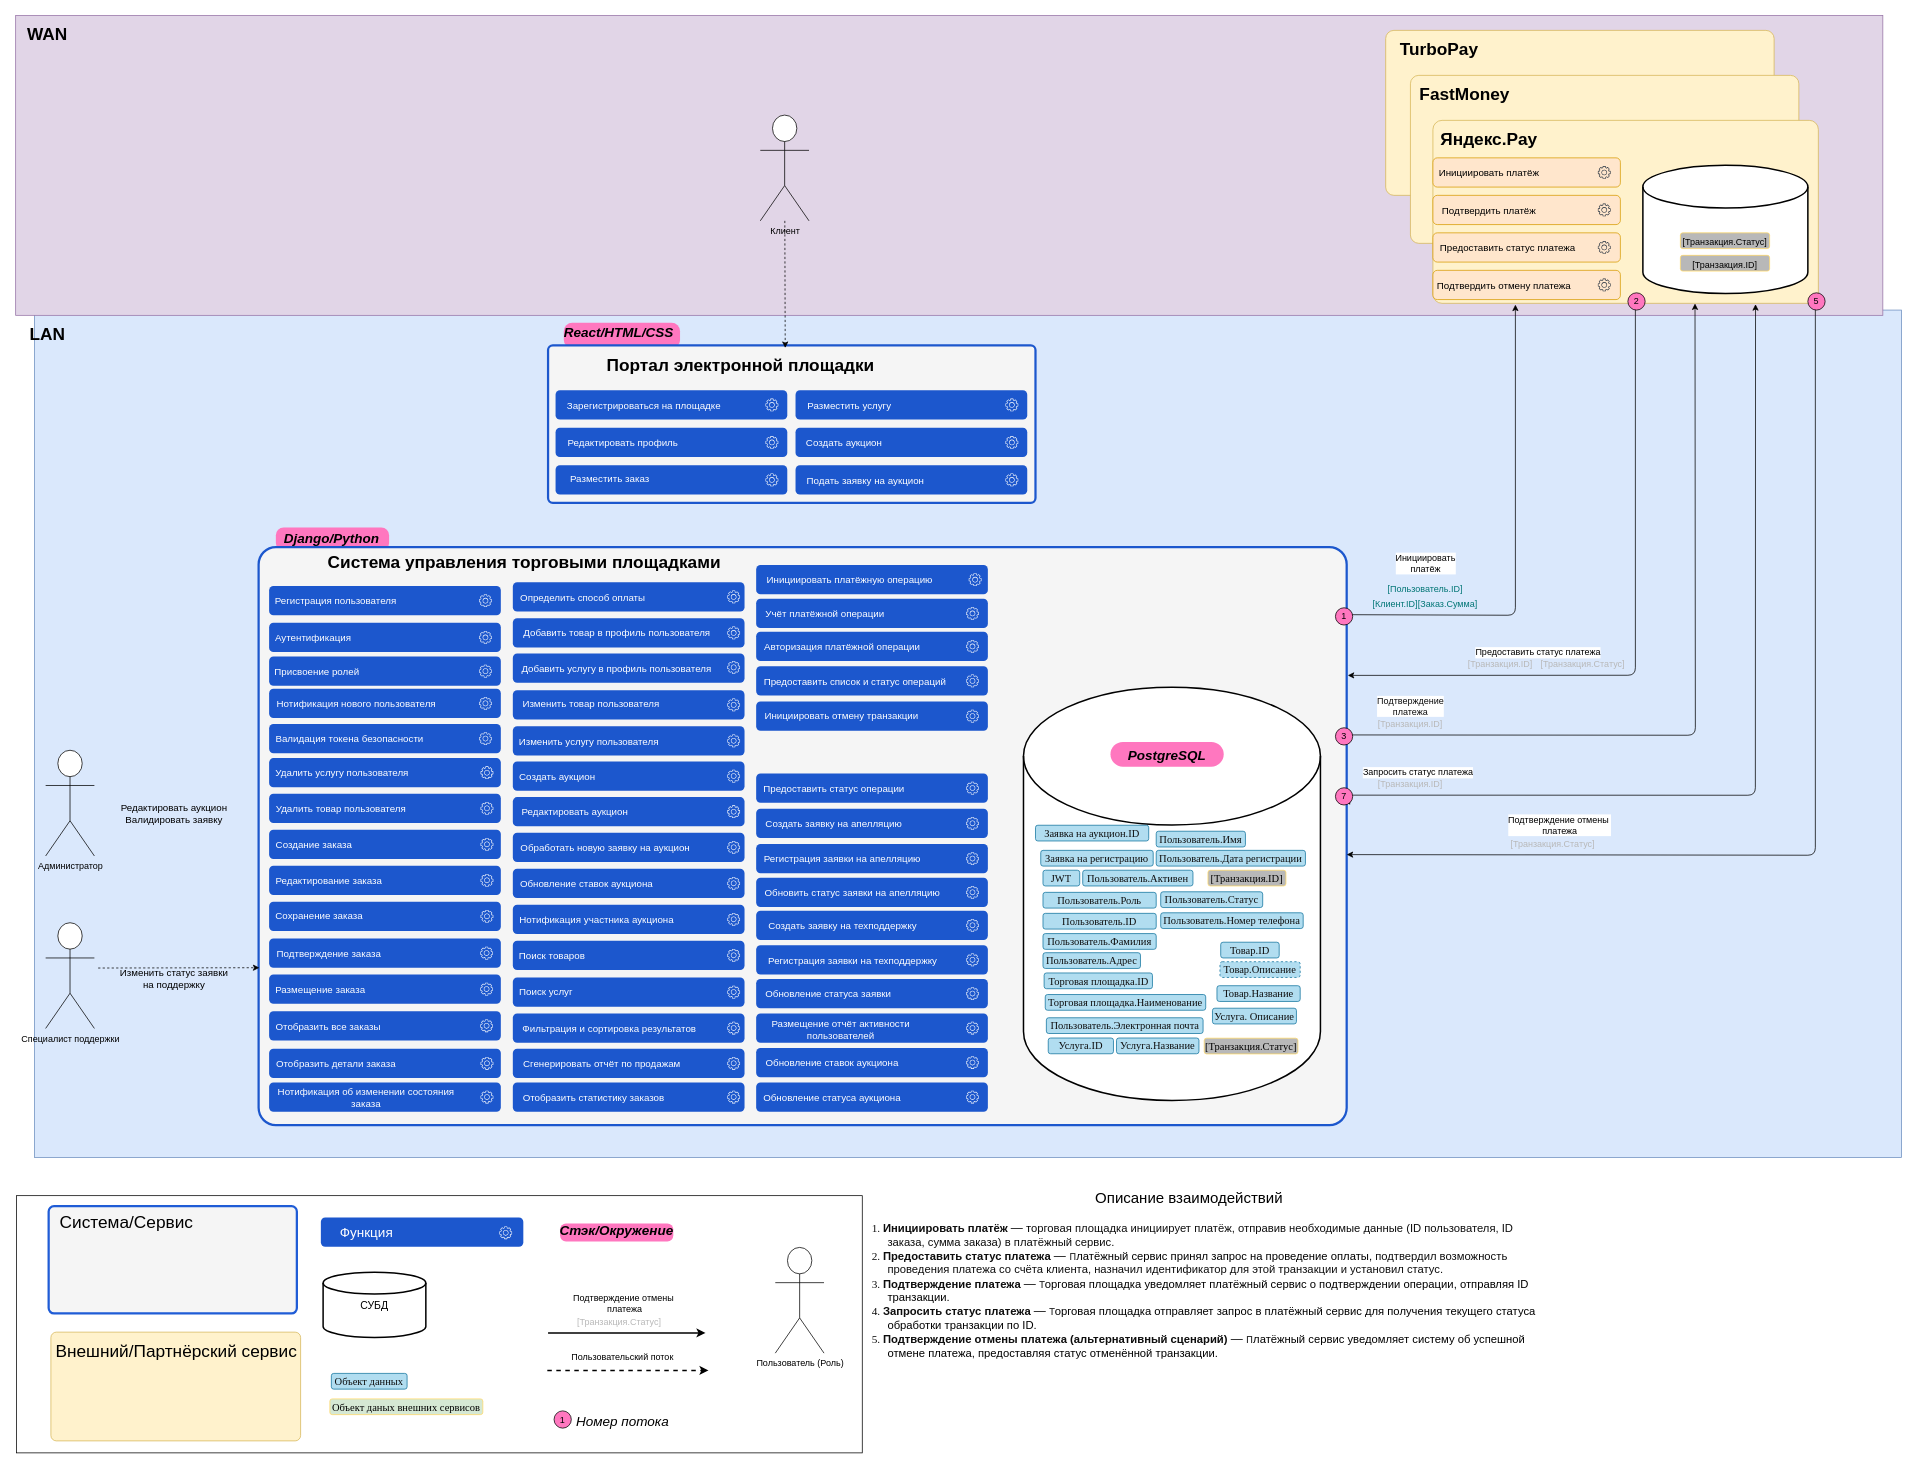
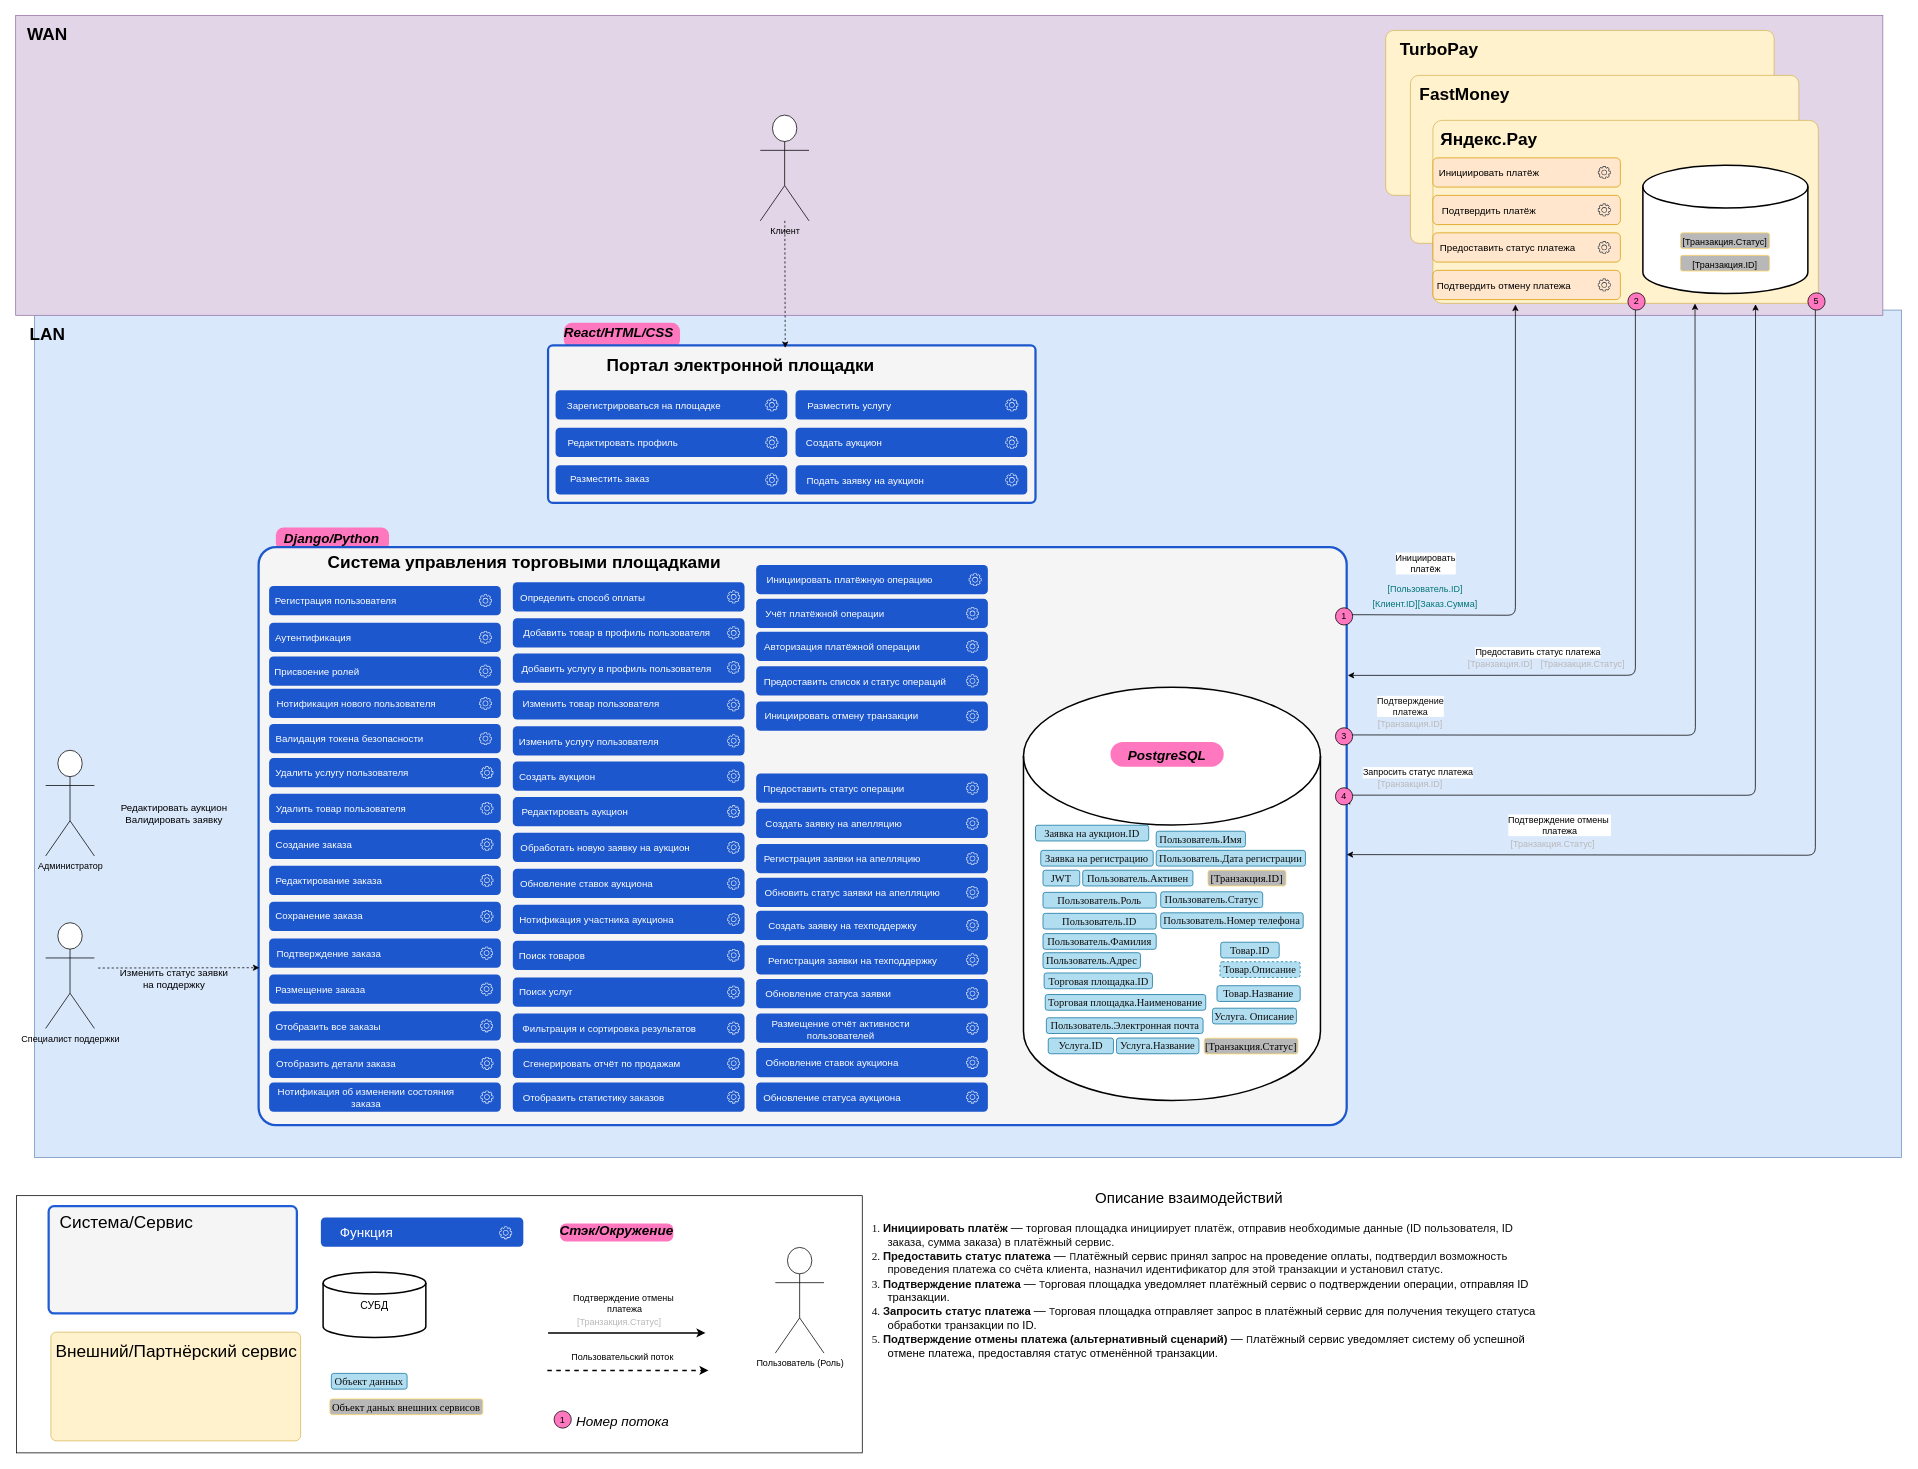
(1344, 797) -> (1344, 797)
(406, 1407) -> (406, 1407)
